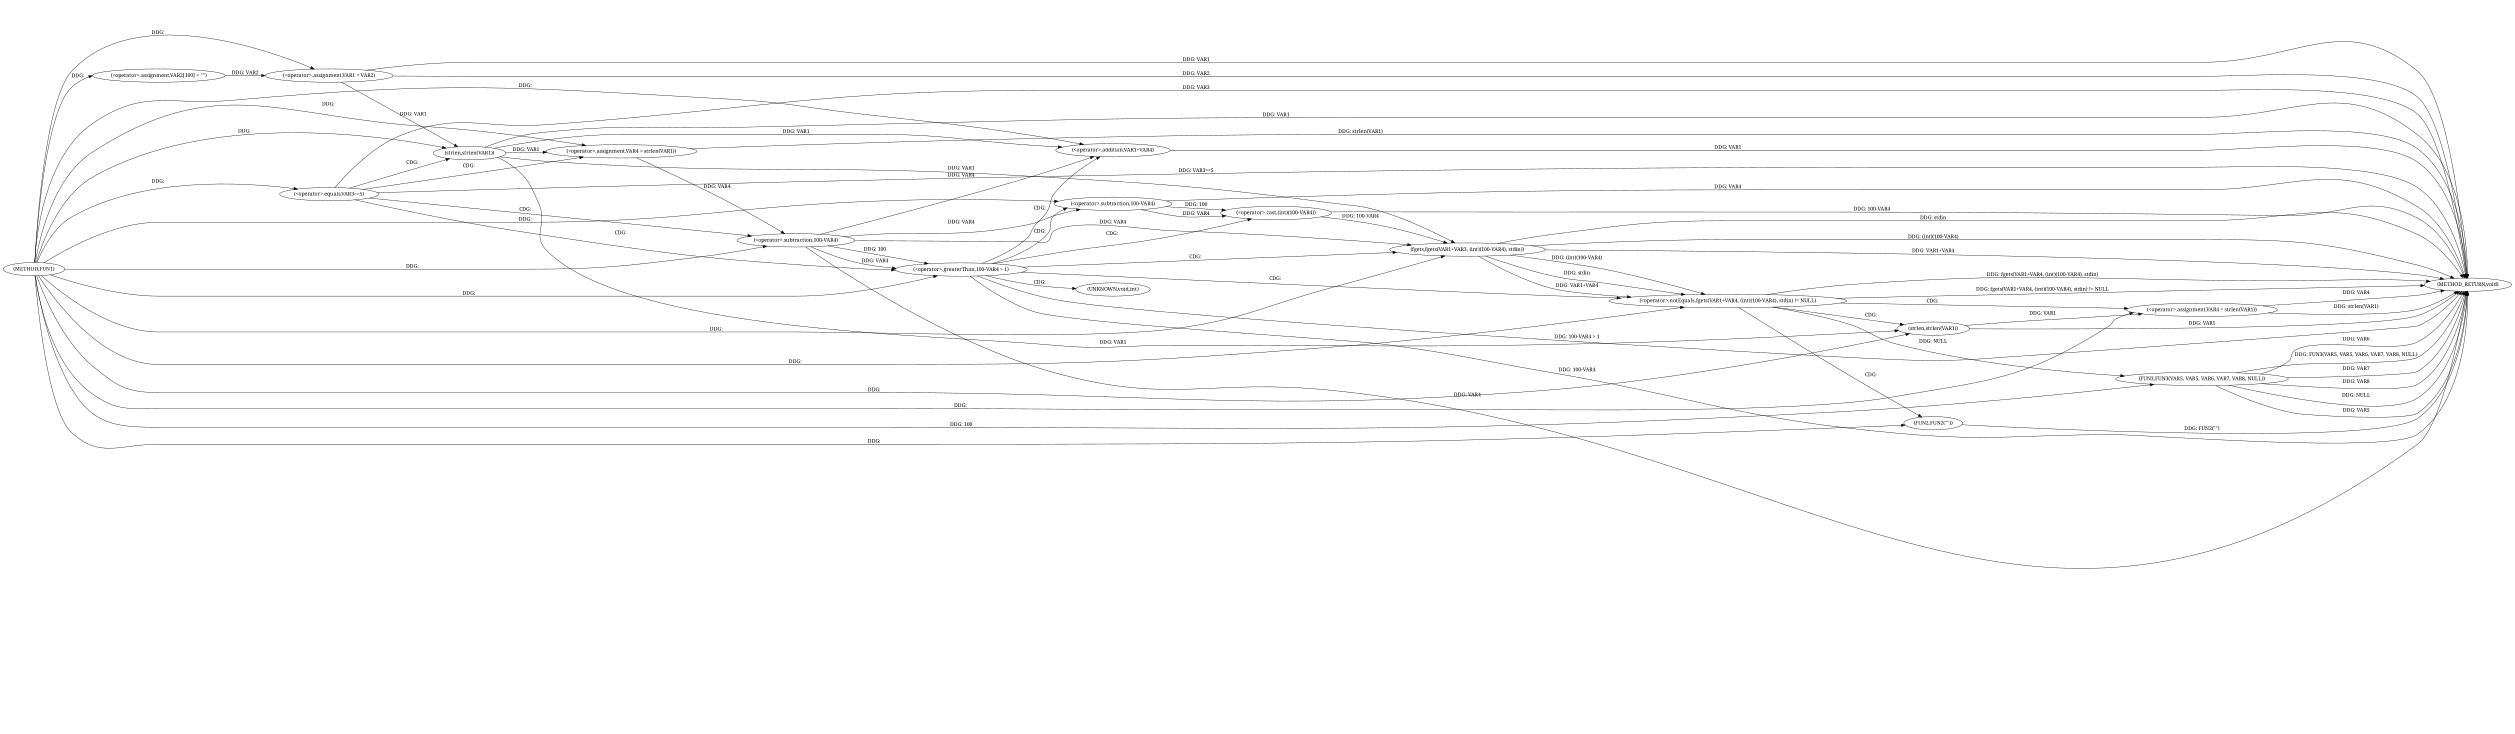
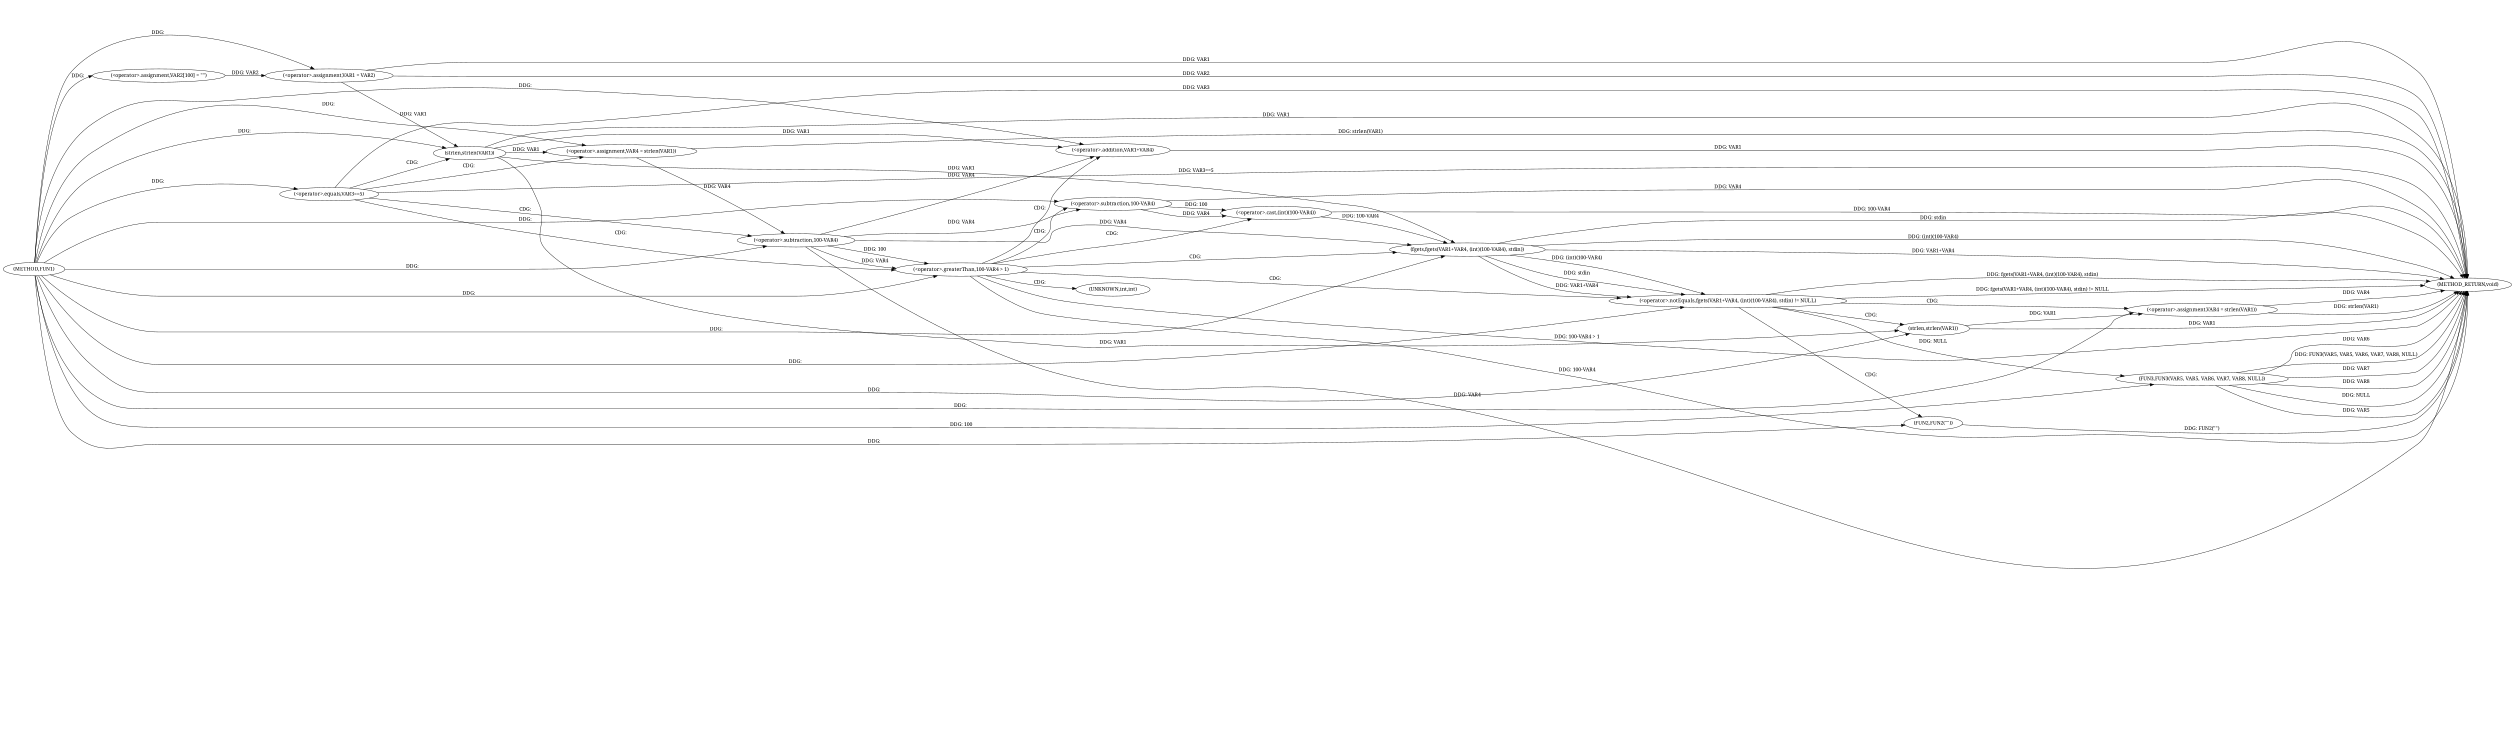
(1467, 250) -> (1467, 250)
(1113, 289) -> (1113, 289)
